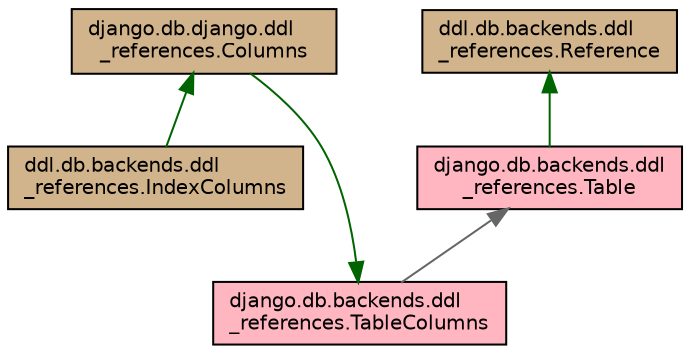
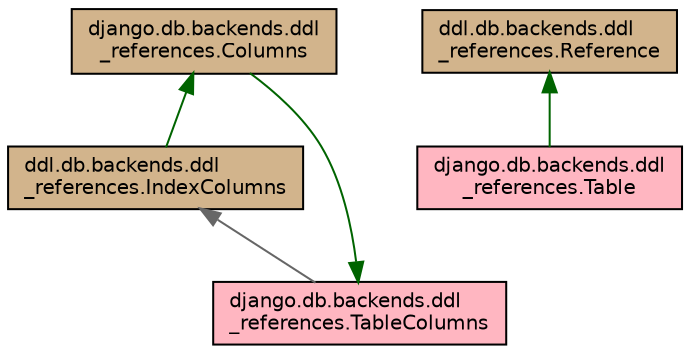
(204, 41) -> (204, 41)
(446, 252) -> (267, 251)
